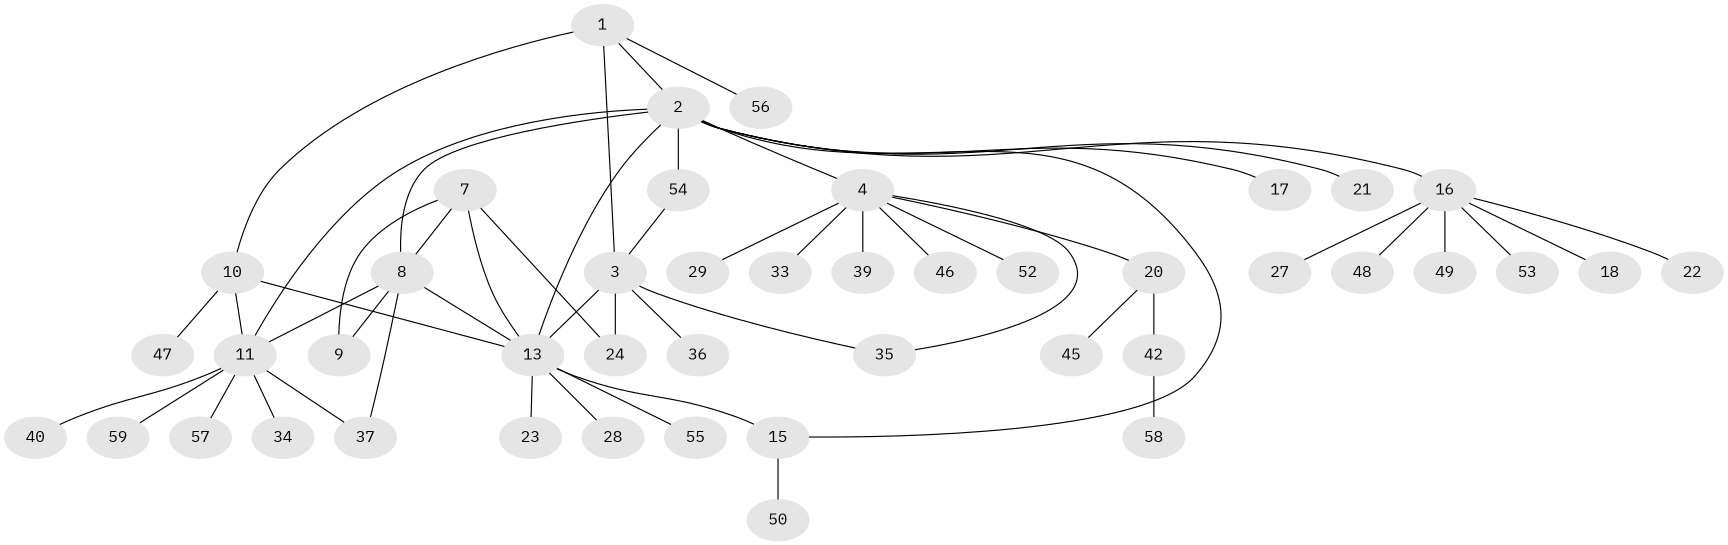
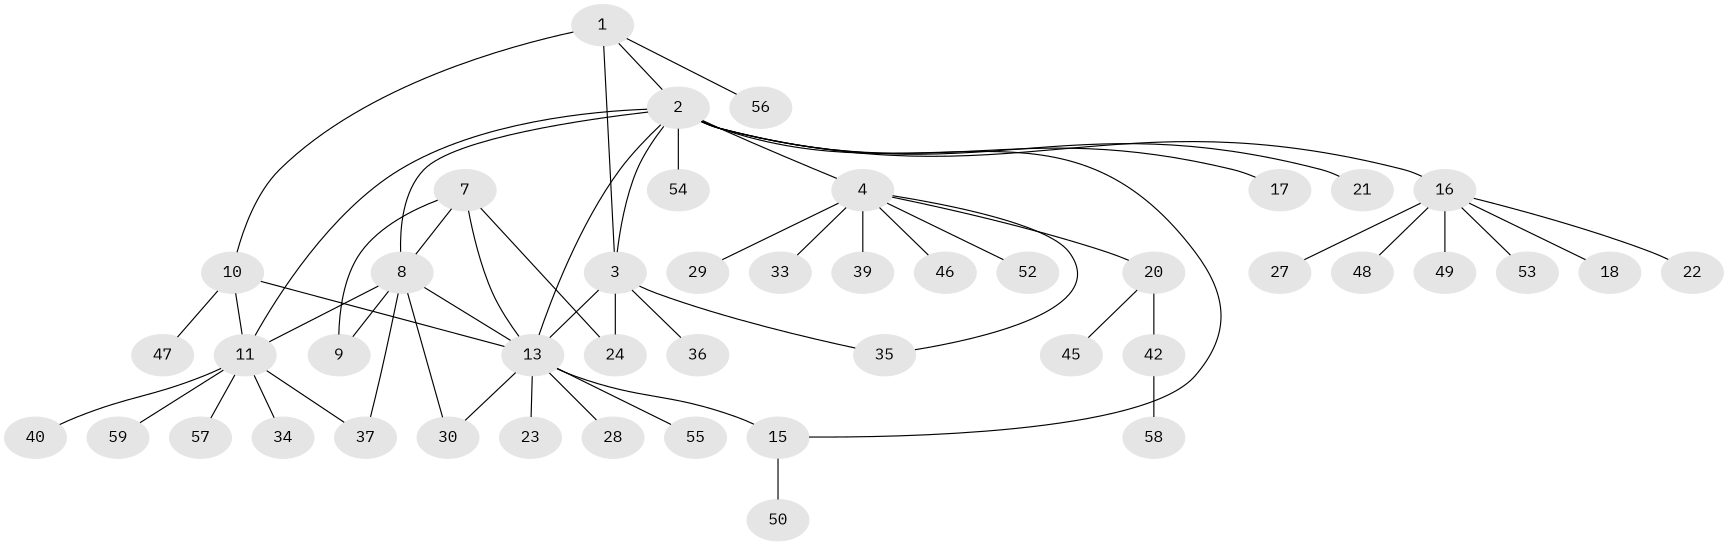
(647, 231) -> (631, 186)
none -> (448, 438)
